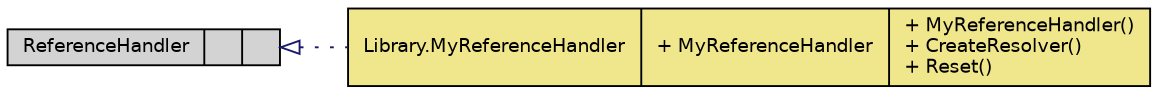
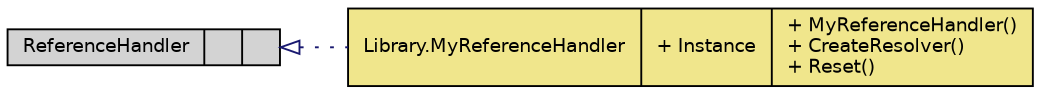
(765, 46) -> (707, 46)
